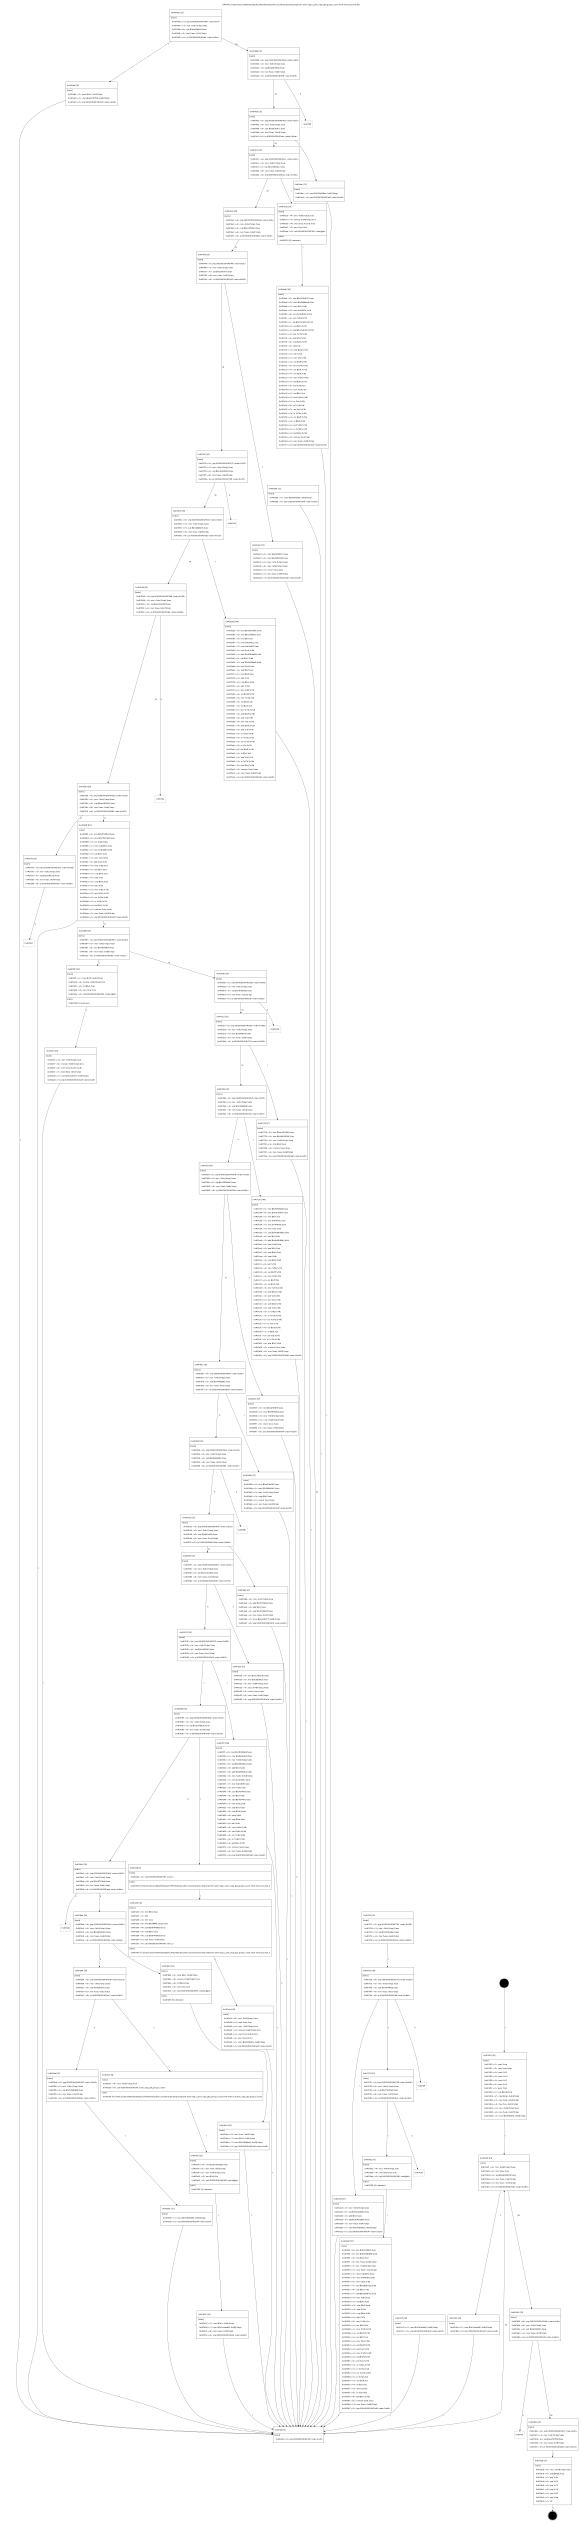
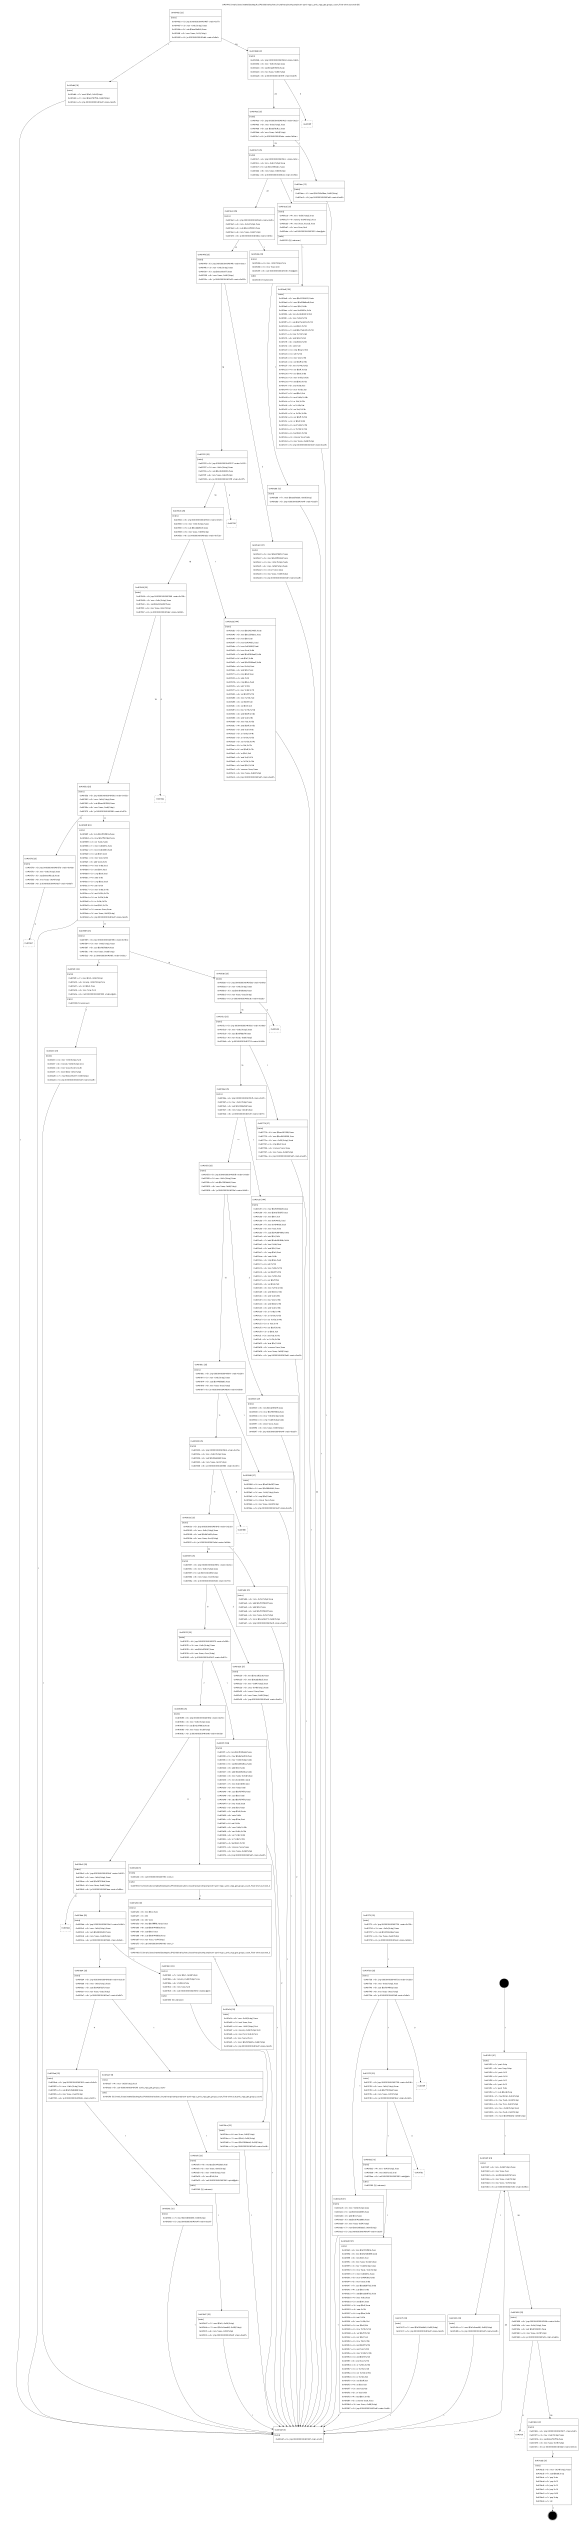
none -> (274, 267)
